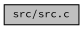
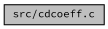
(42, 15) -> (54, 15)
